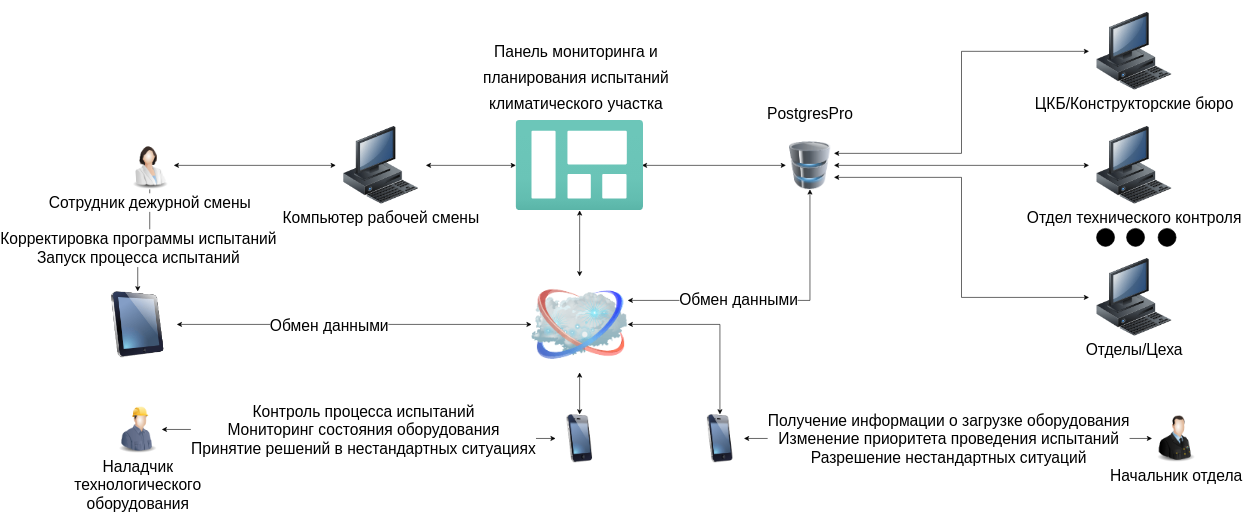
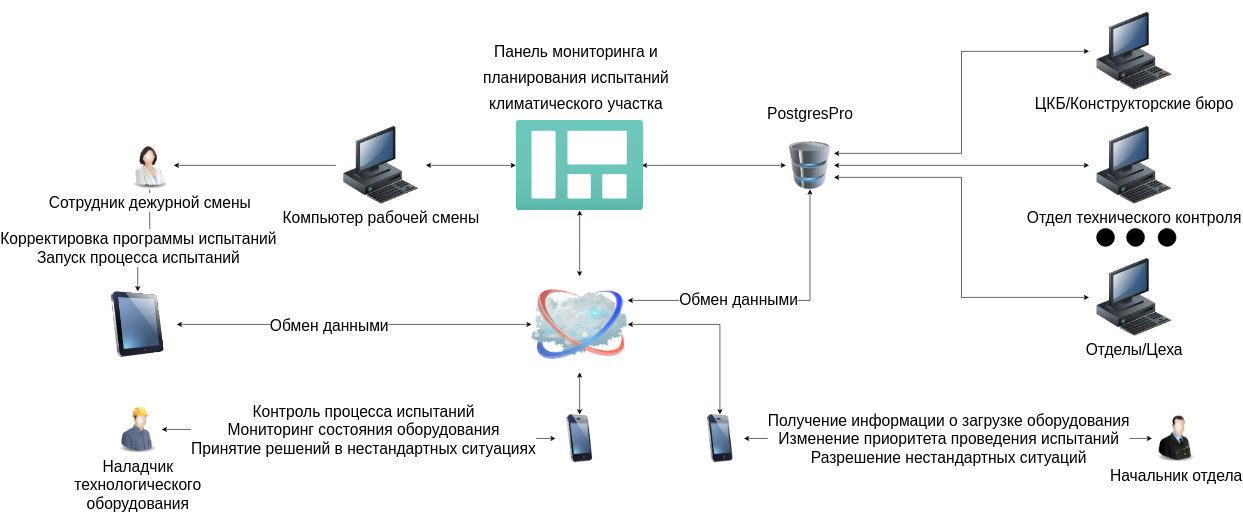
(330, 165) -> (332, 165)
